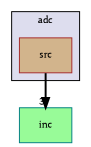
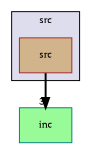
(46, 21) -> (46, 21)
